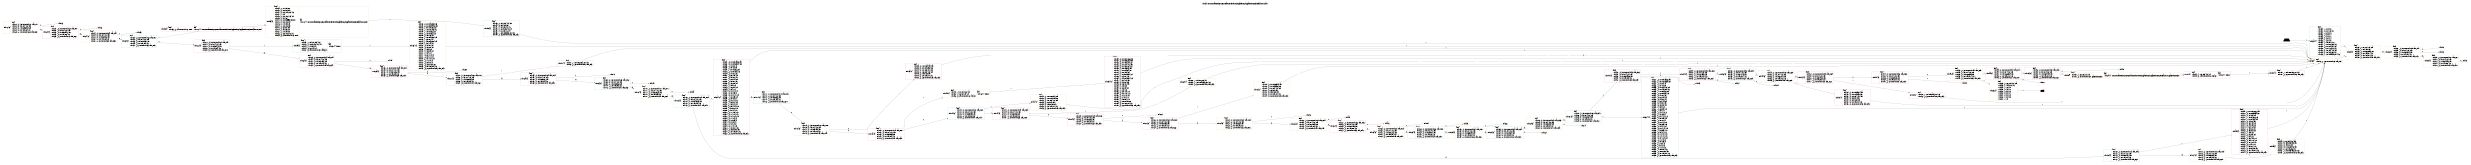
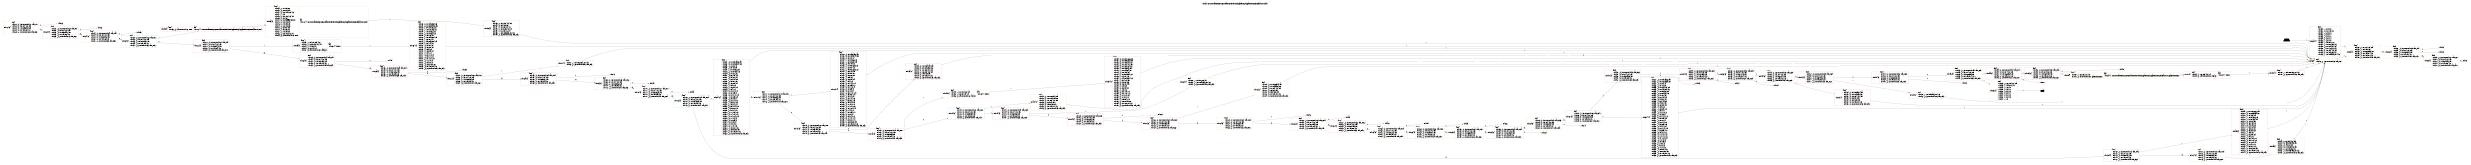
none -> (849, 90)
